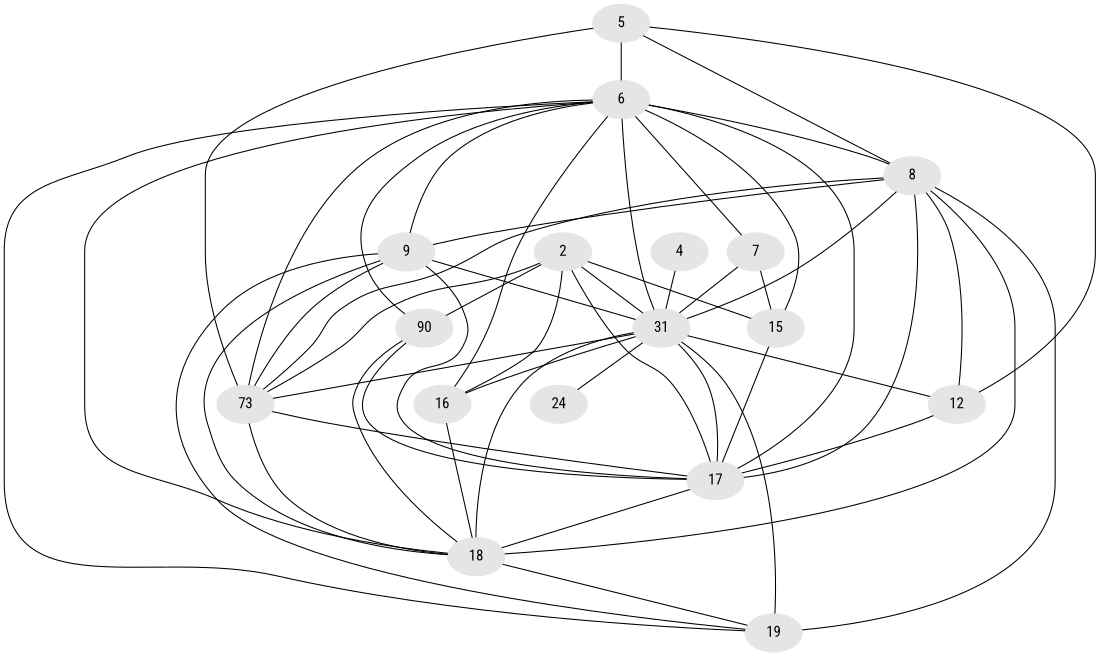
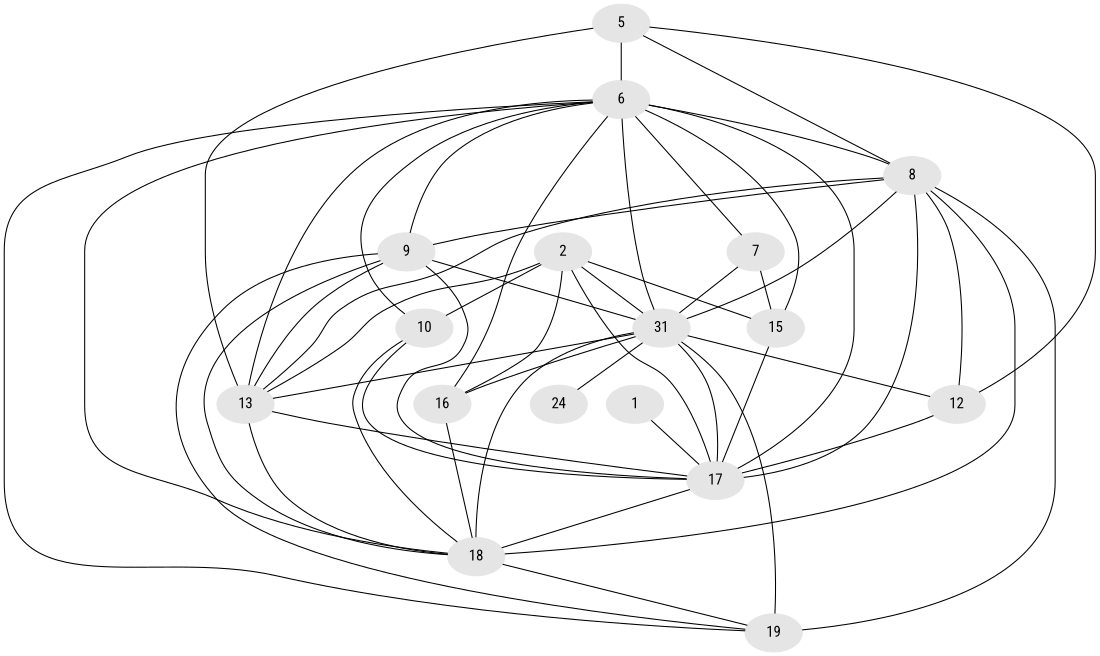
(679, 252) -> none
(424, 328) -> (424, 328)
(246, 404) -> (246, 404)
none -> (635, 404)
